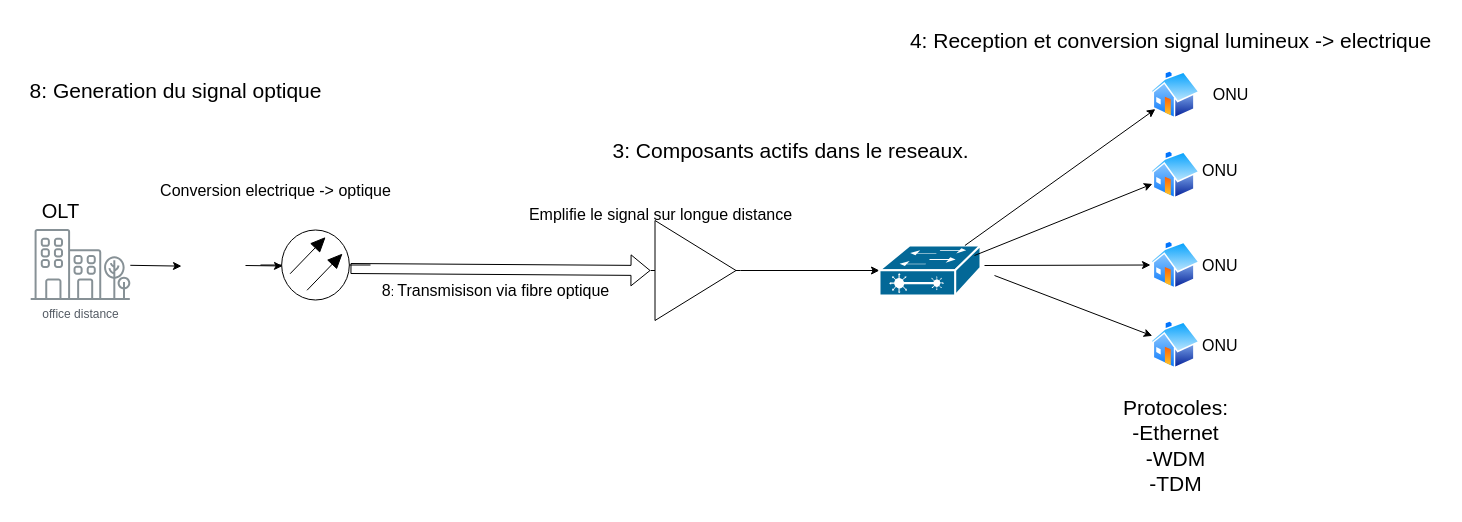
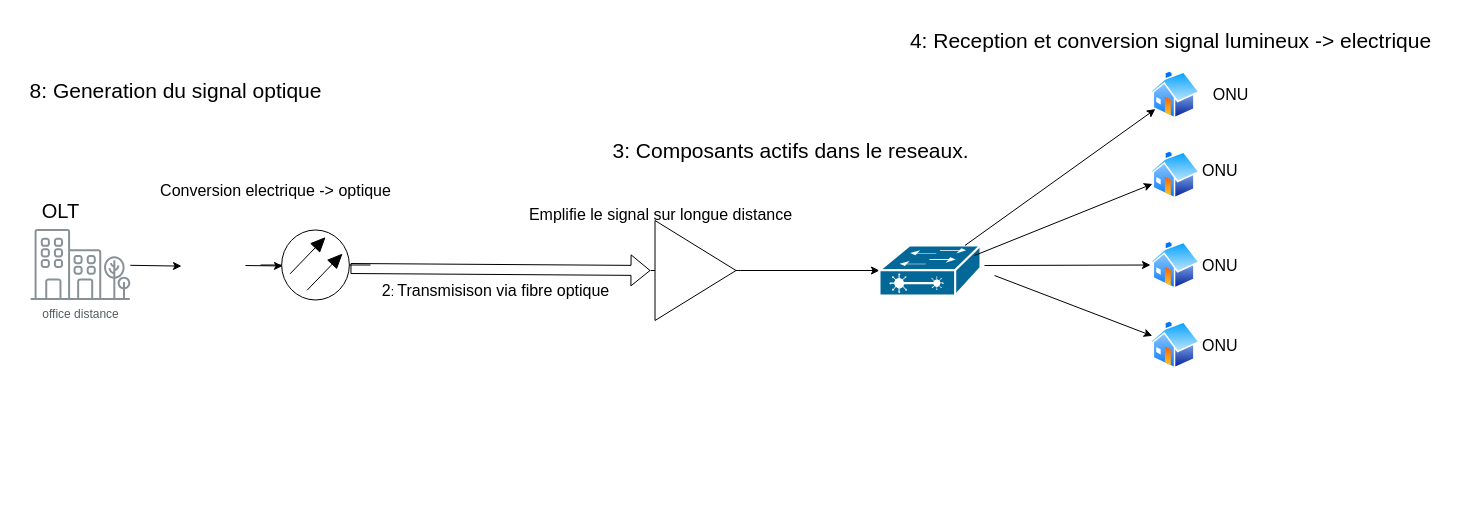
(496, 291) -> (496, 291)
(1176, 446) -> none
